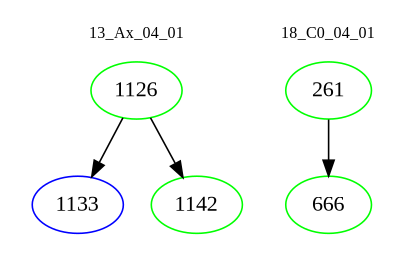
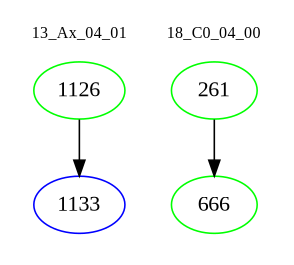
(329, 34) -> (214, 34)
(197, 205) -> none
